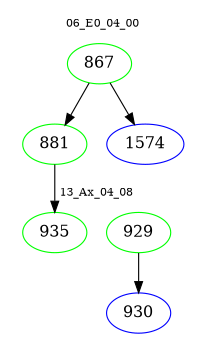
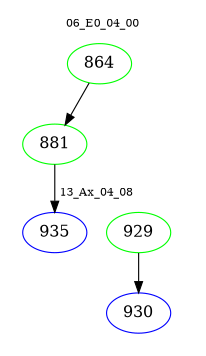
(100, 64) -> (100, 64)
(145, 144) -> none
(55, 233) -> (55, 233)
